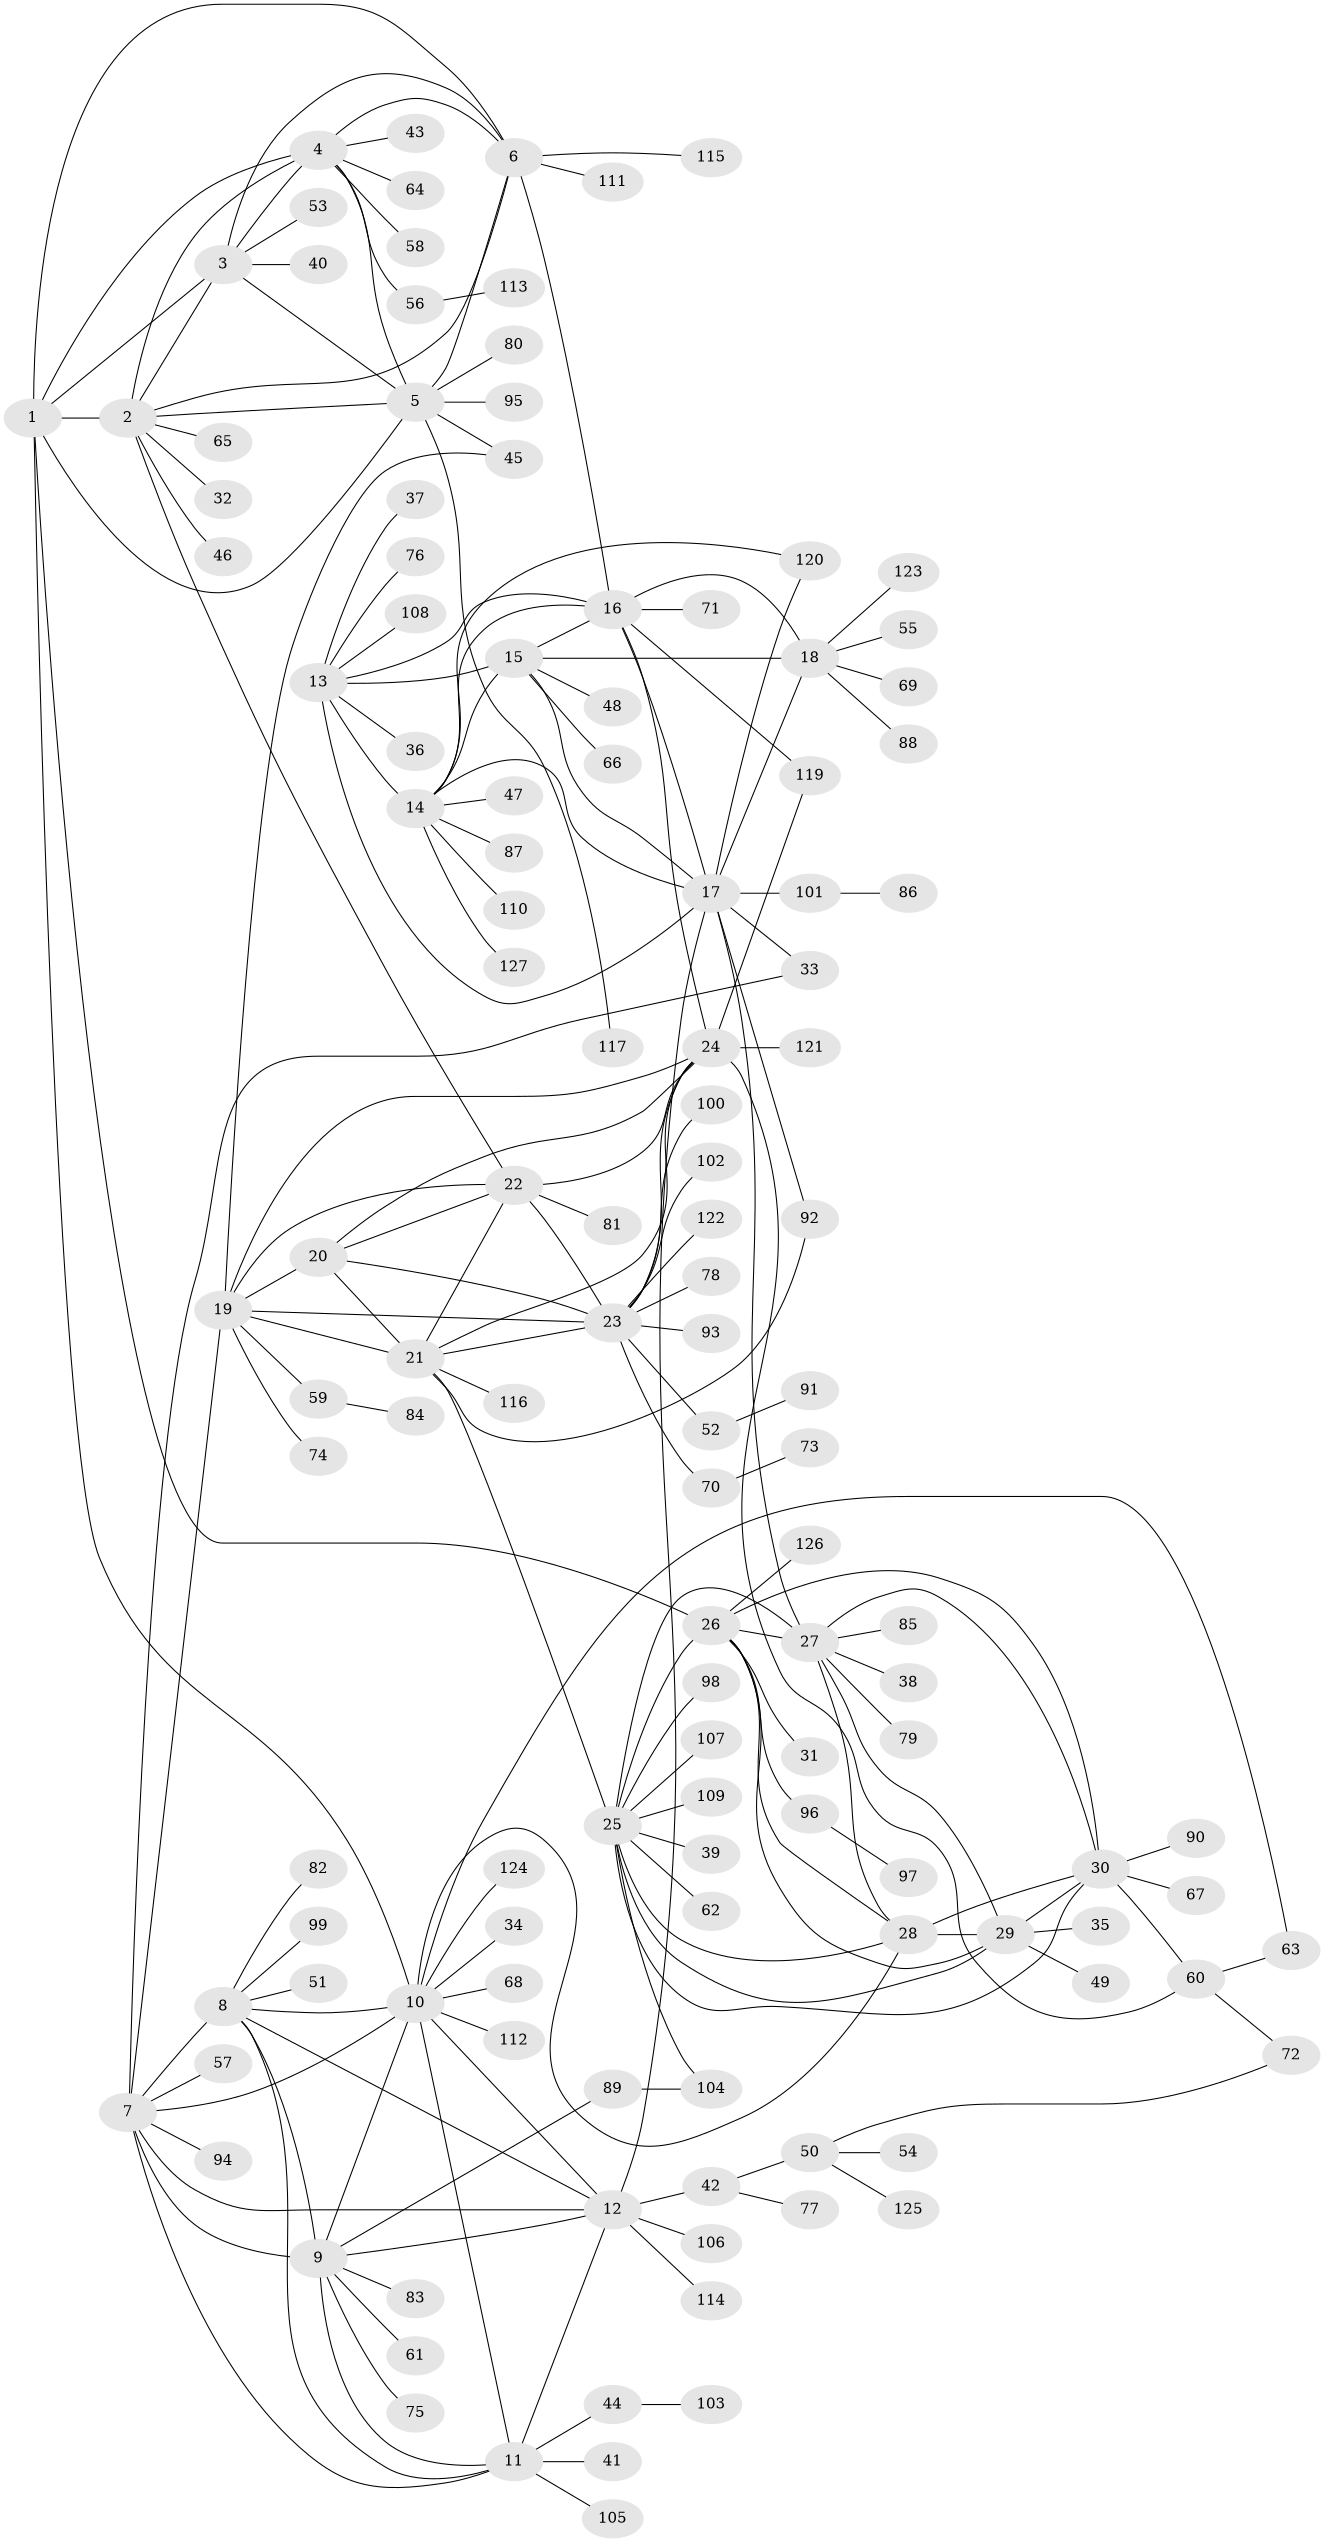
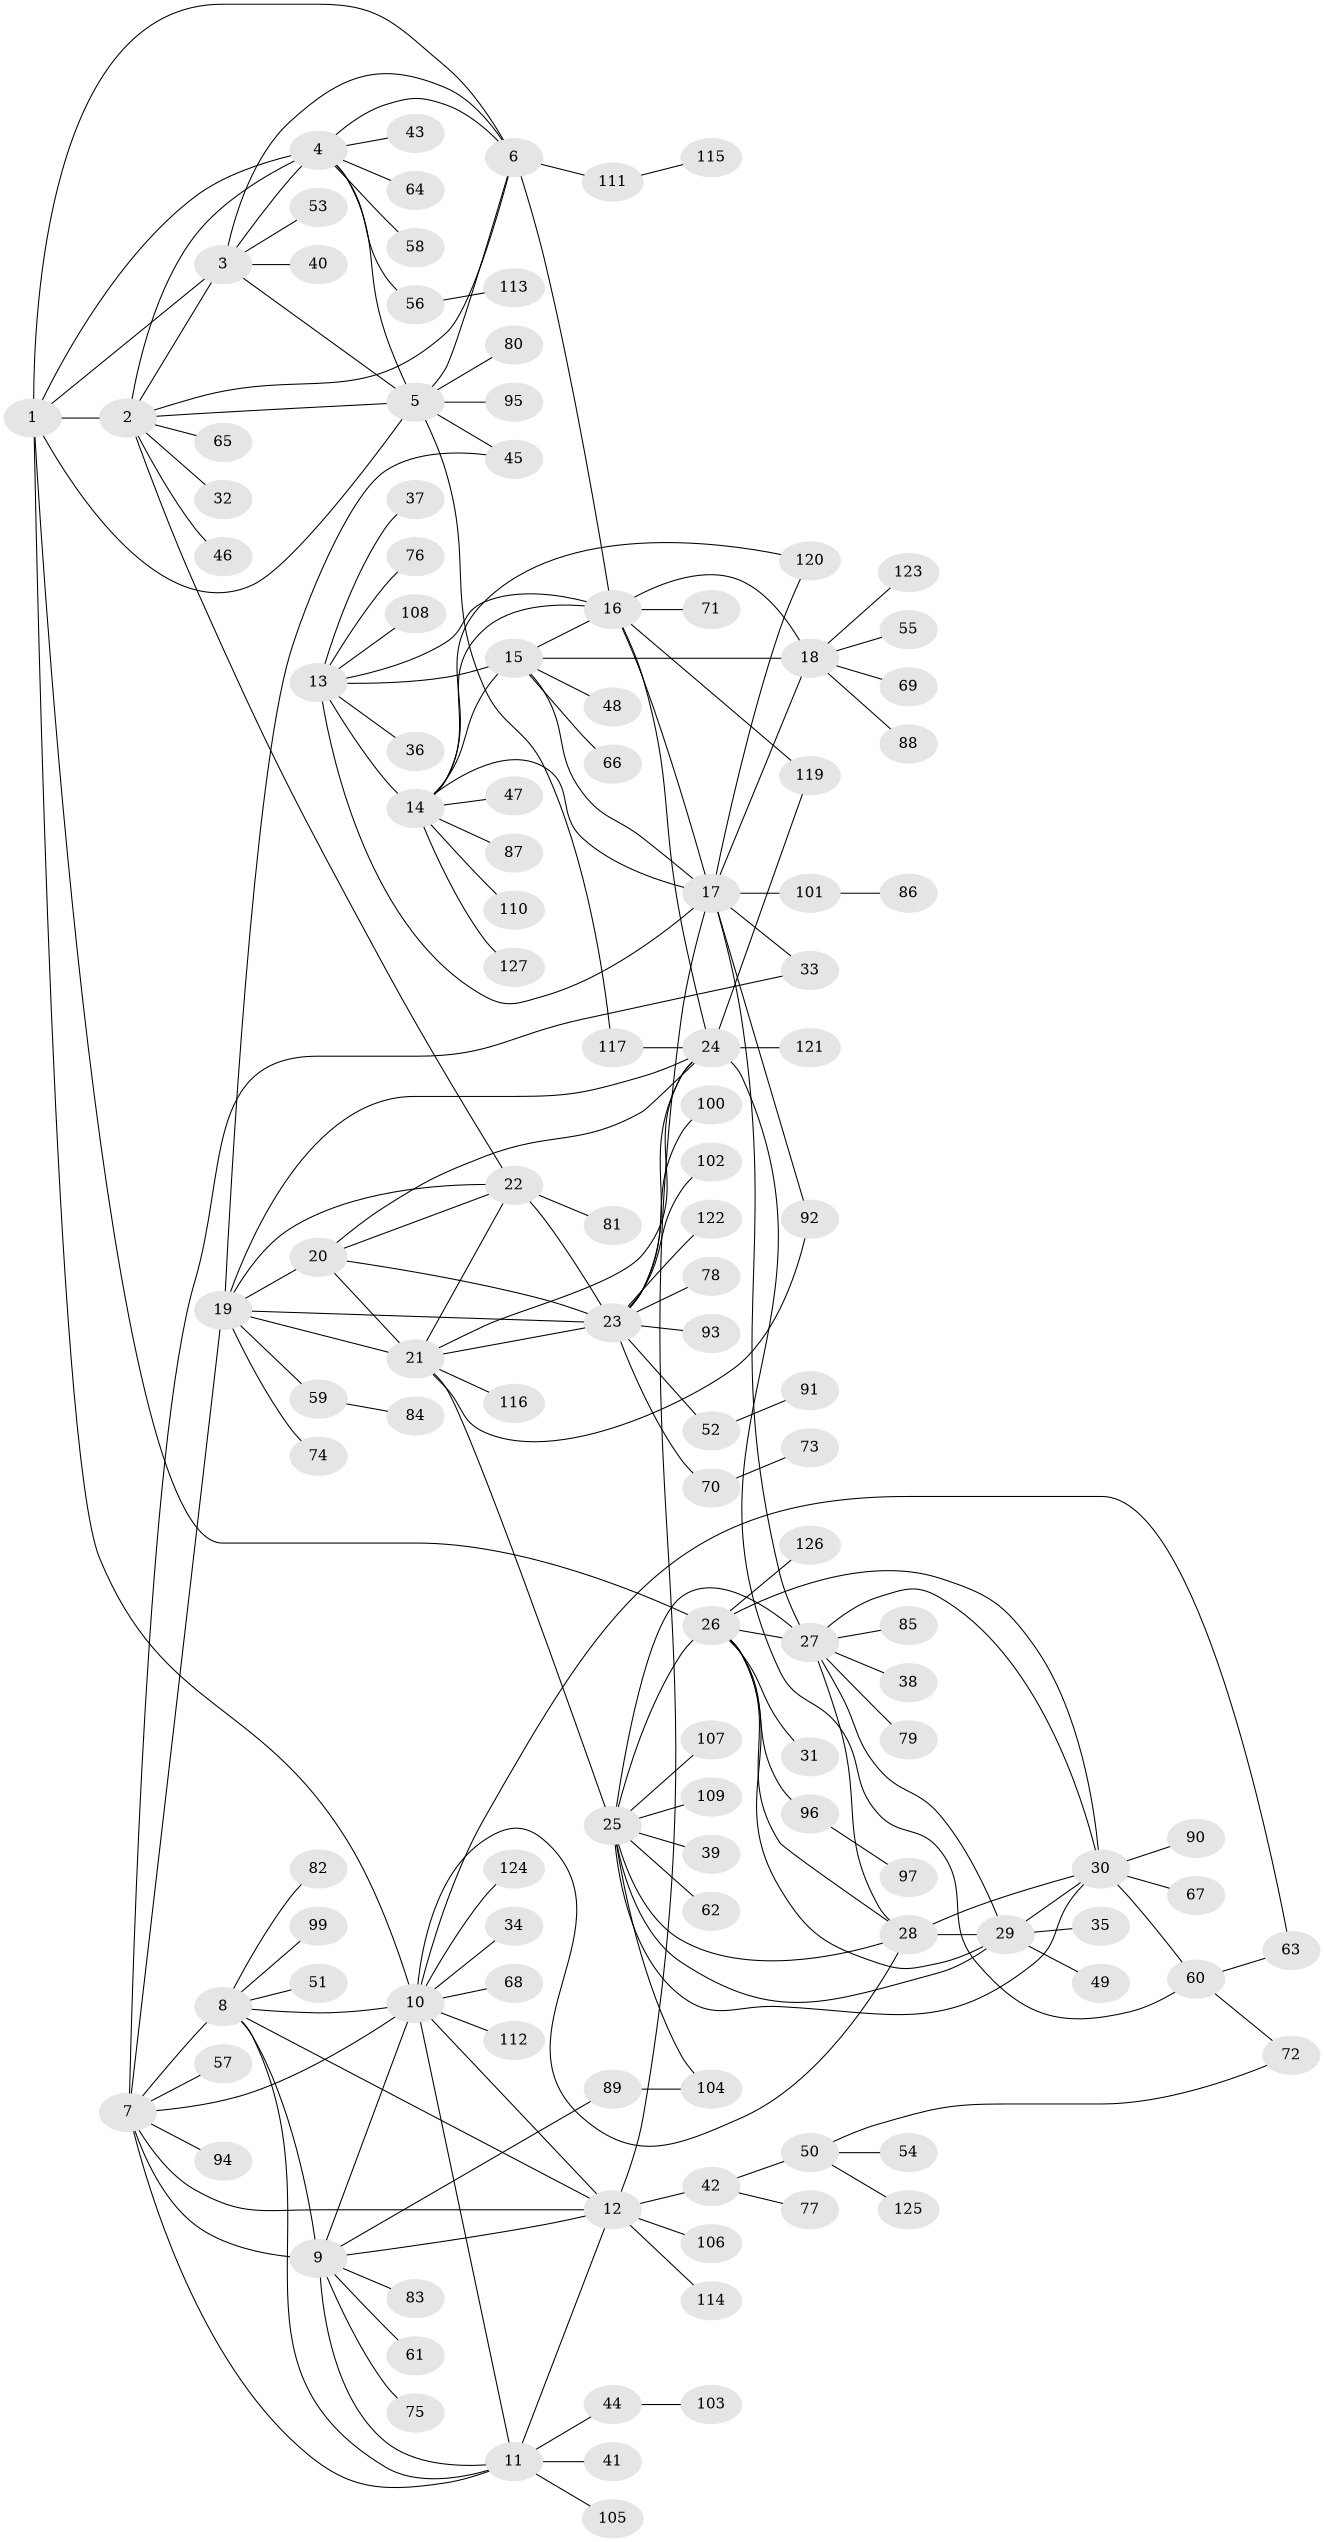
(612, 153) -> (662, 170)
(642, 1152) -> (663, 1048)
(711, 1683) -> none
